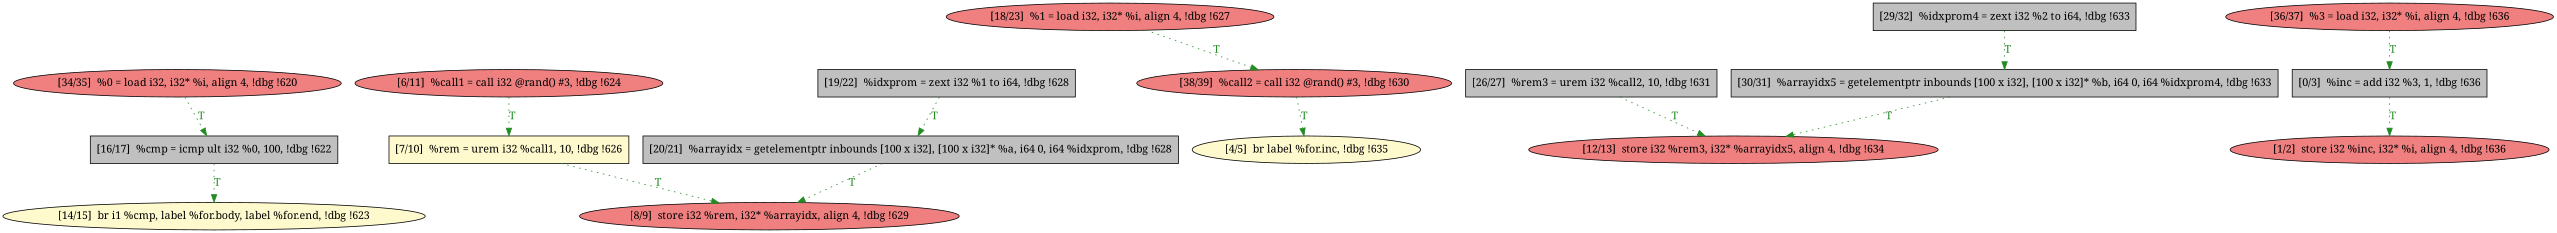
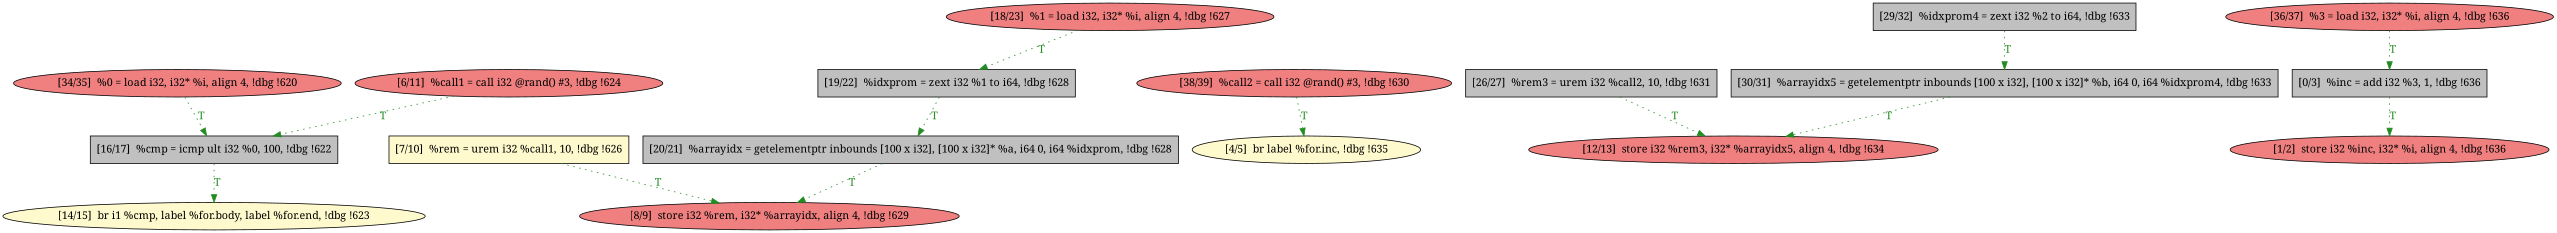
(1199, 49) -> (1032, 48)
(509, 113) -> (367, 115)
